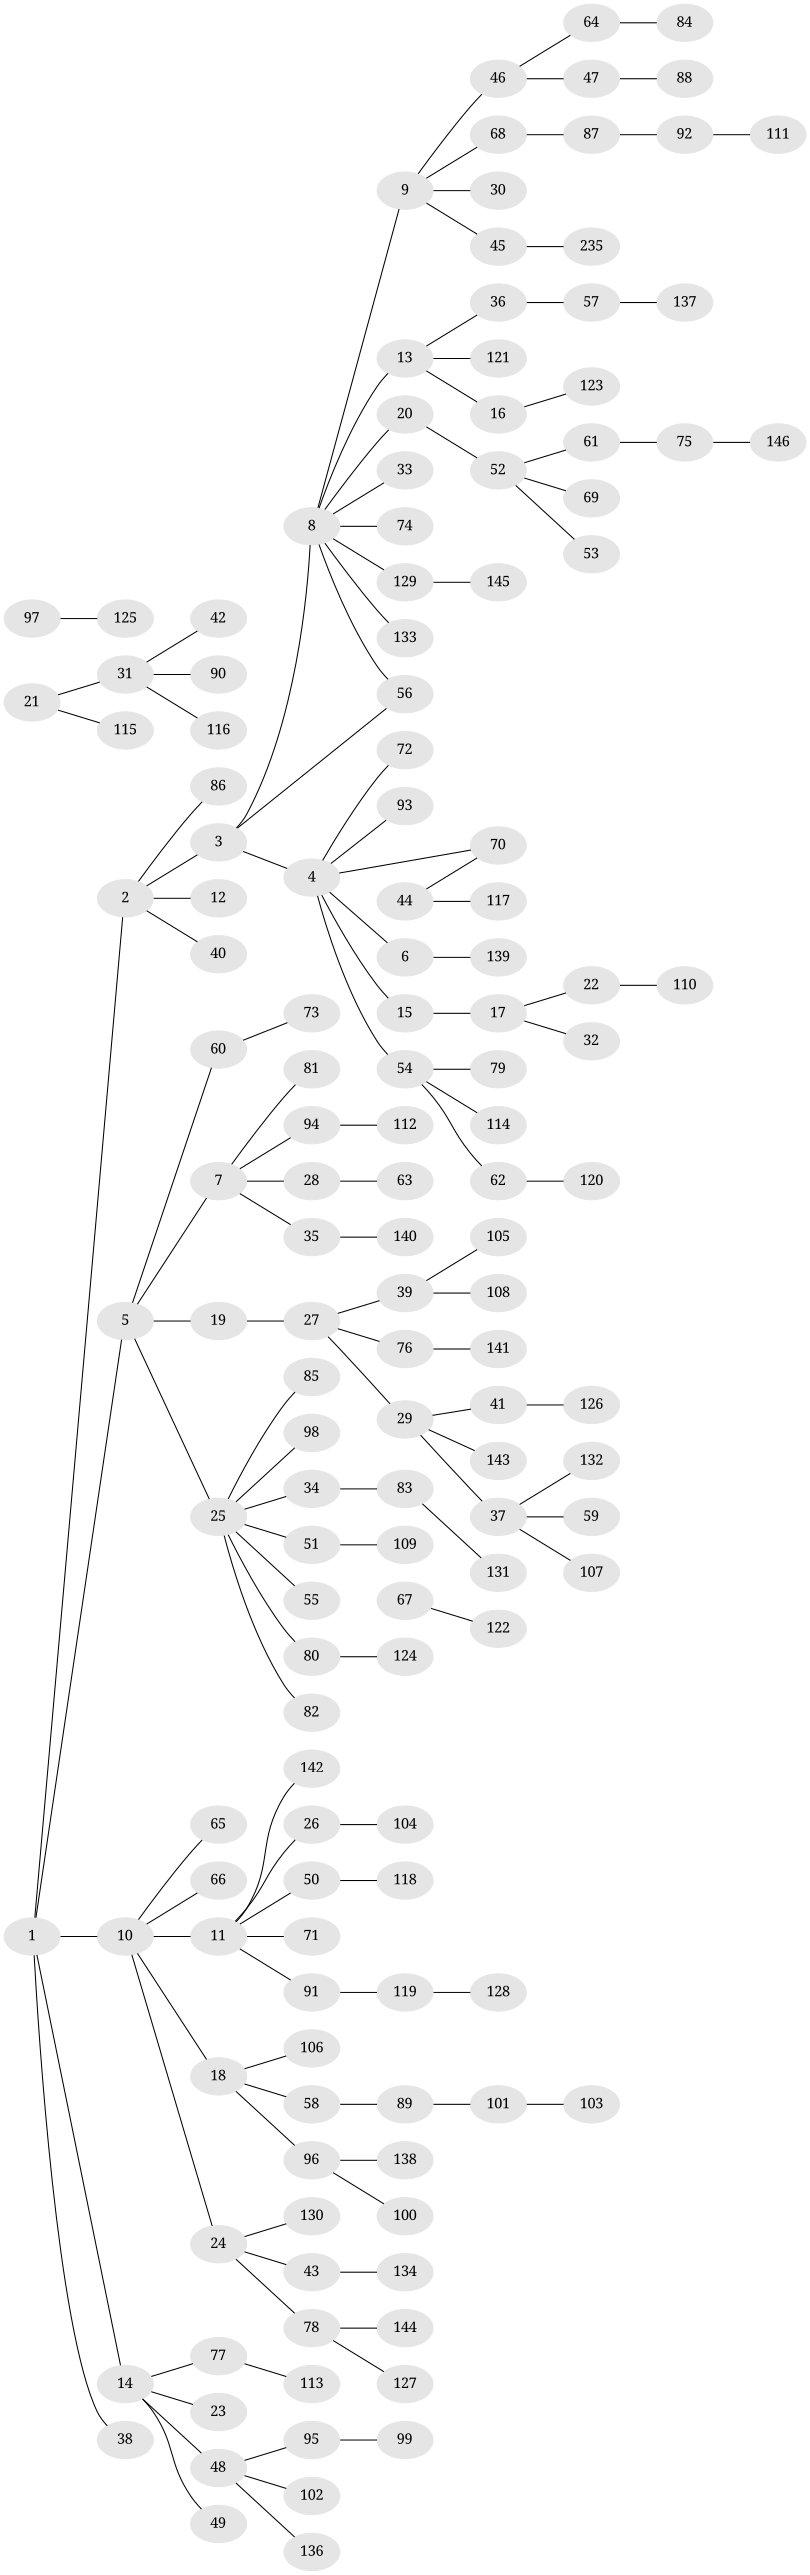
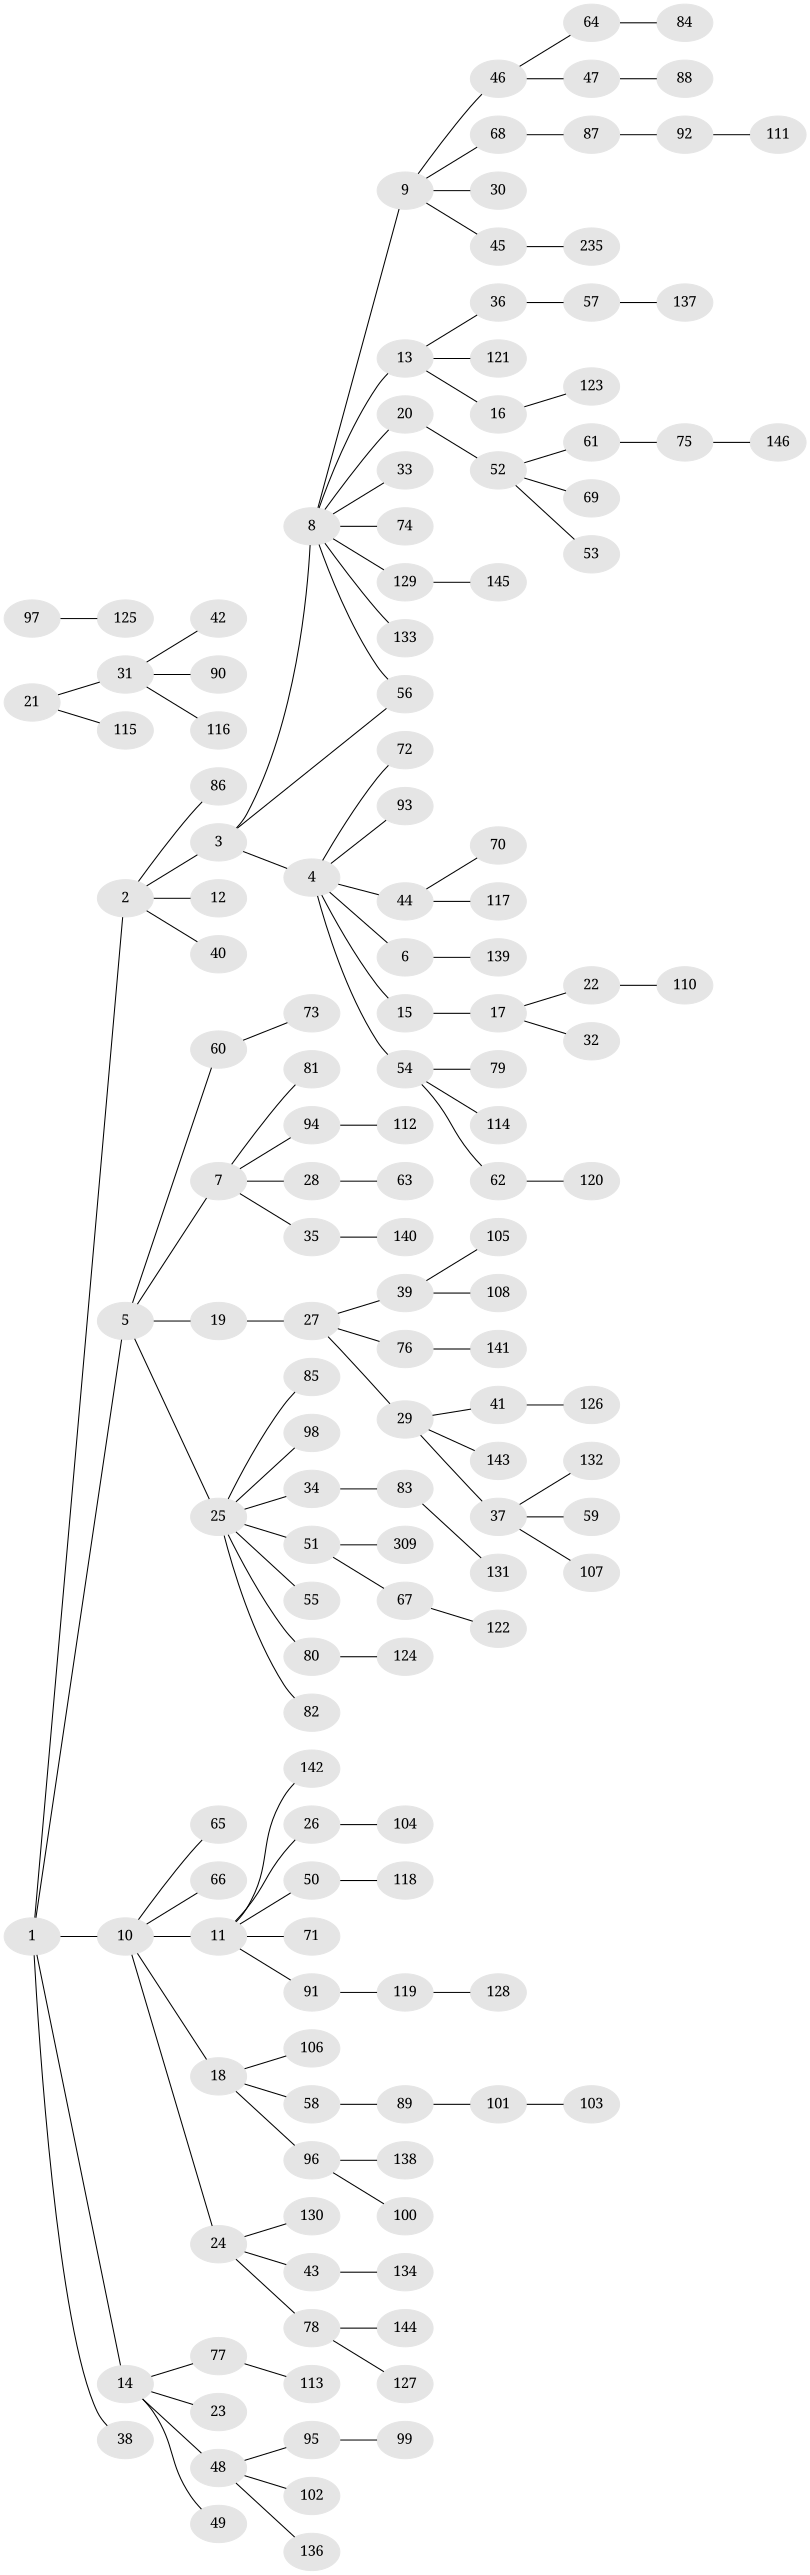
(405, 862) -> (359, 889)
(405, 1545) -> (405, 1545)
none -> (359, 1573)
